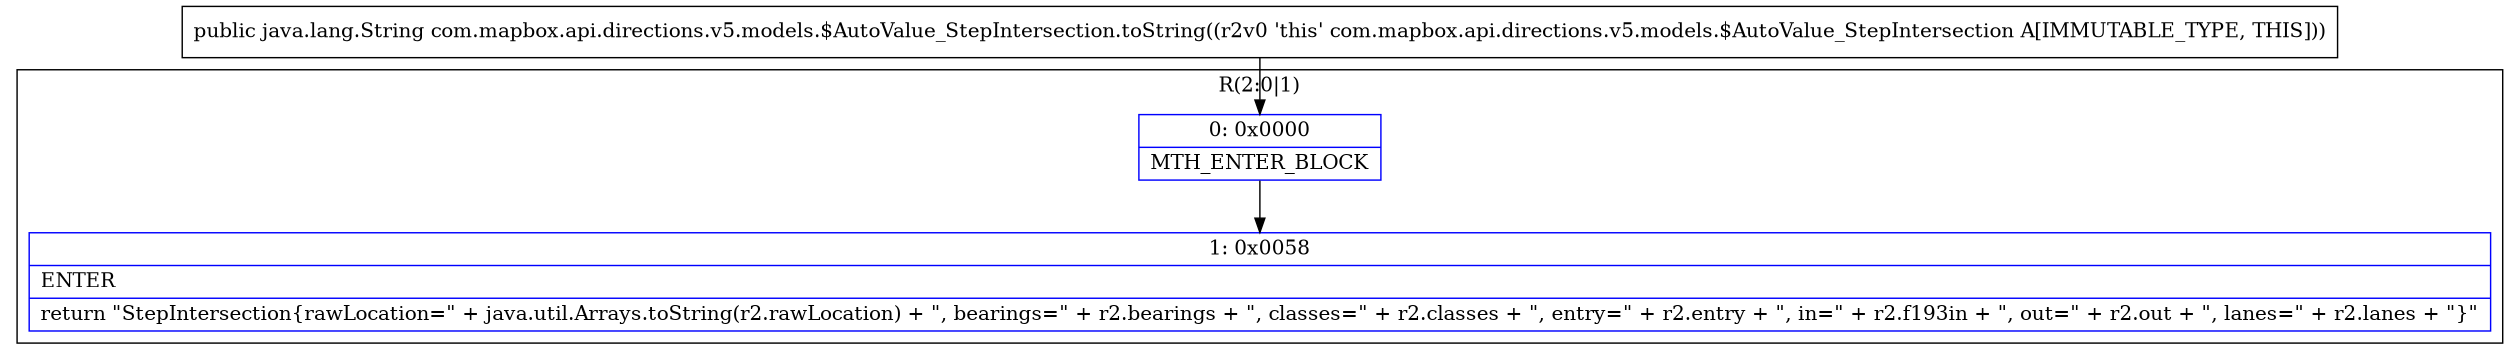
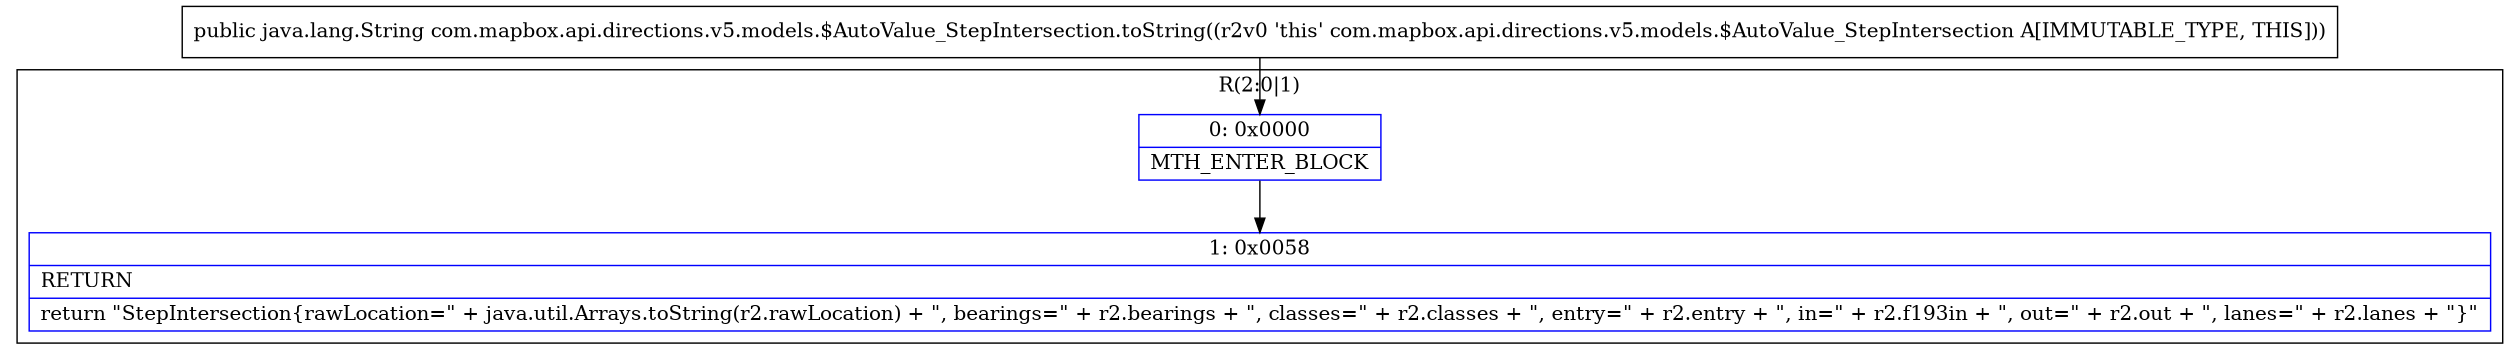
(78, 281) -> (87, 281)
